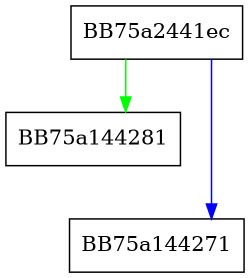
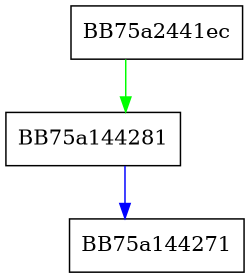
(212, 132) -> (125, 185)
